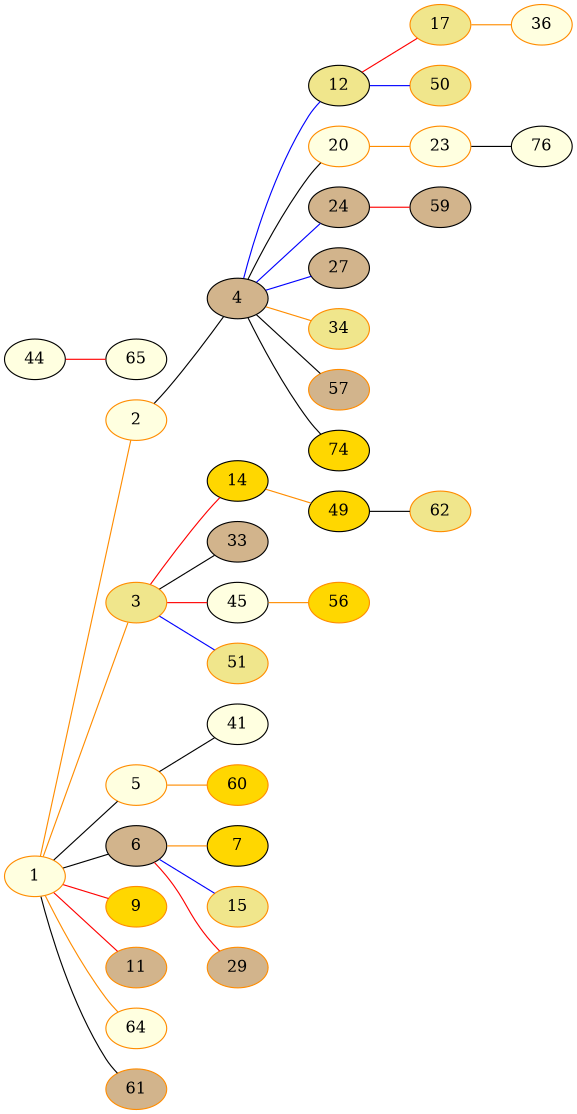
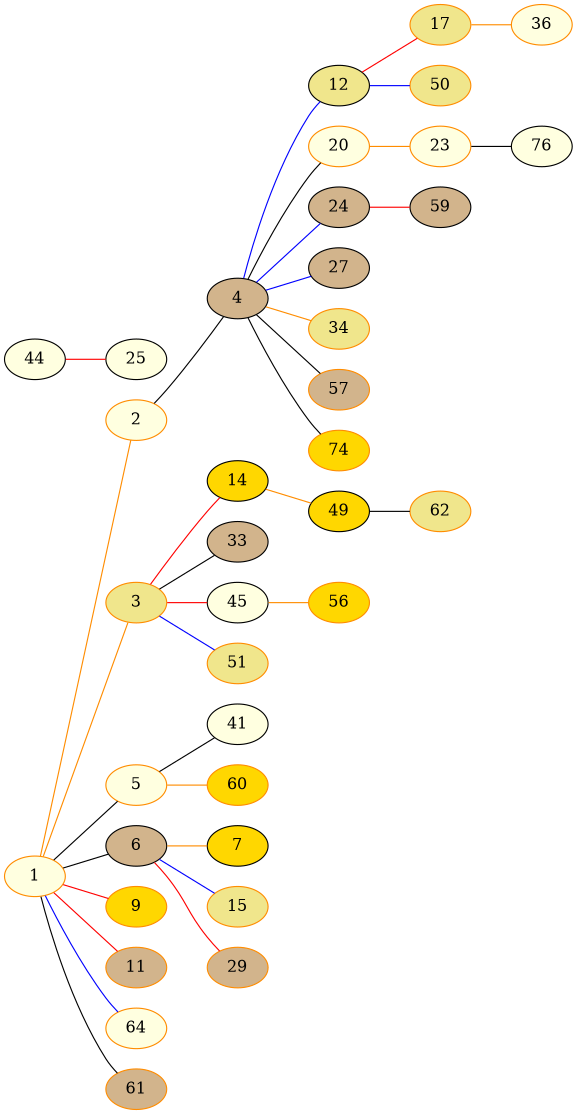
(136, 359) -> (136, 359)
(339, 451) -> (339, 451)
(78, 956) -> (78, 956)
